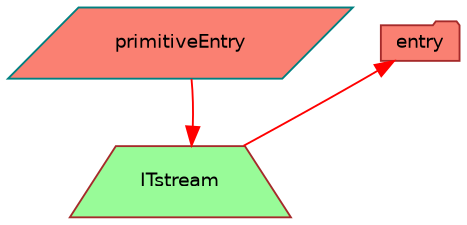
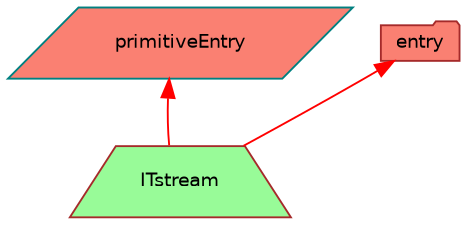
(193, 103) -> (168, 122)
